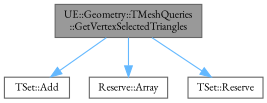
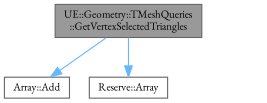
(37, 88) -> (37, 88)
(226, 88) -> none
